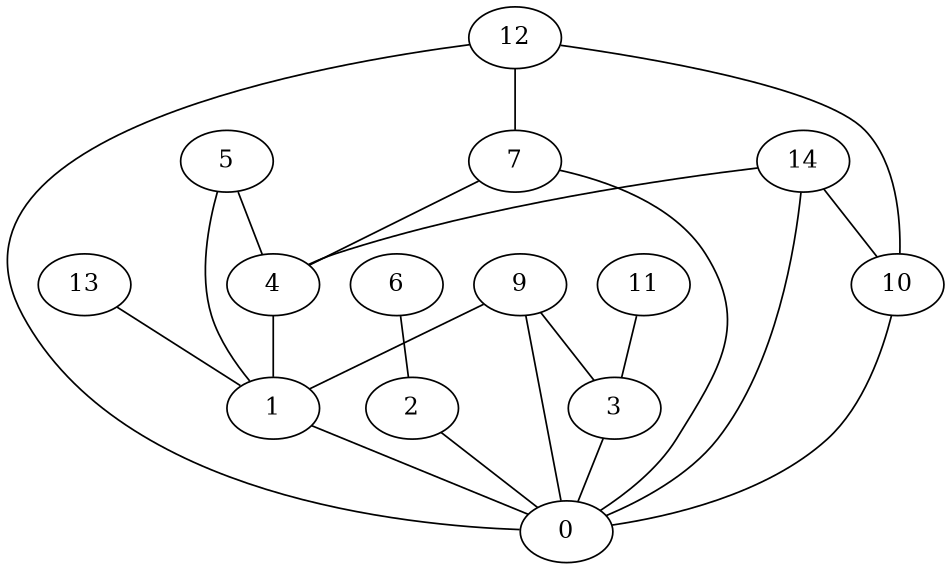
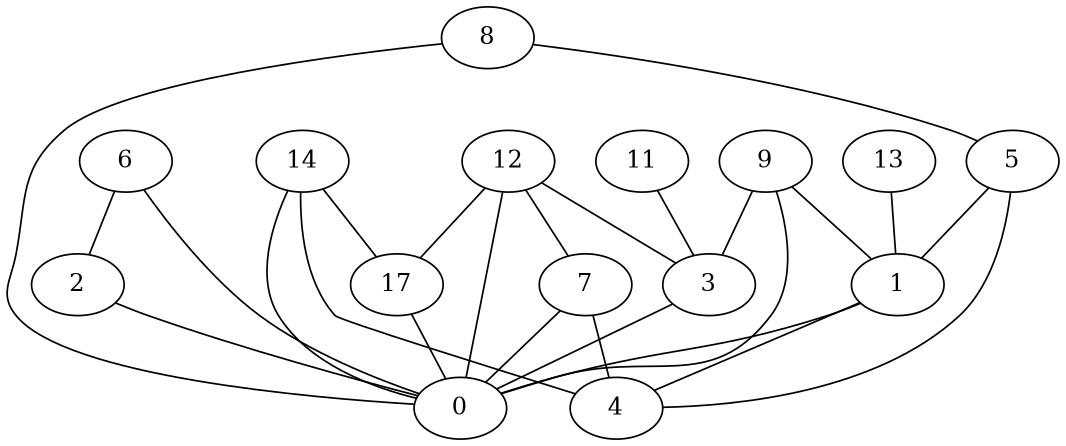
none -> (488, 38)
none -> (609, 223)
(898, 285) -> (397, 285)
none -> (262, 317)
(273, 346) -> (757, 347)
